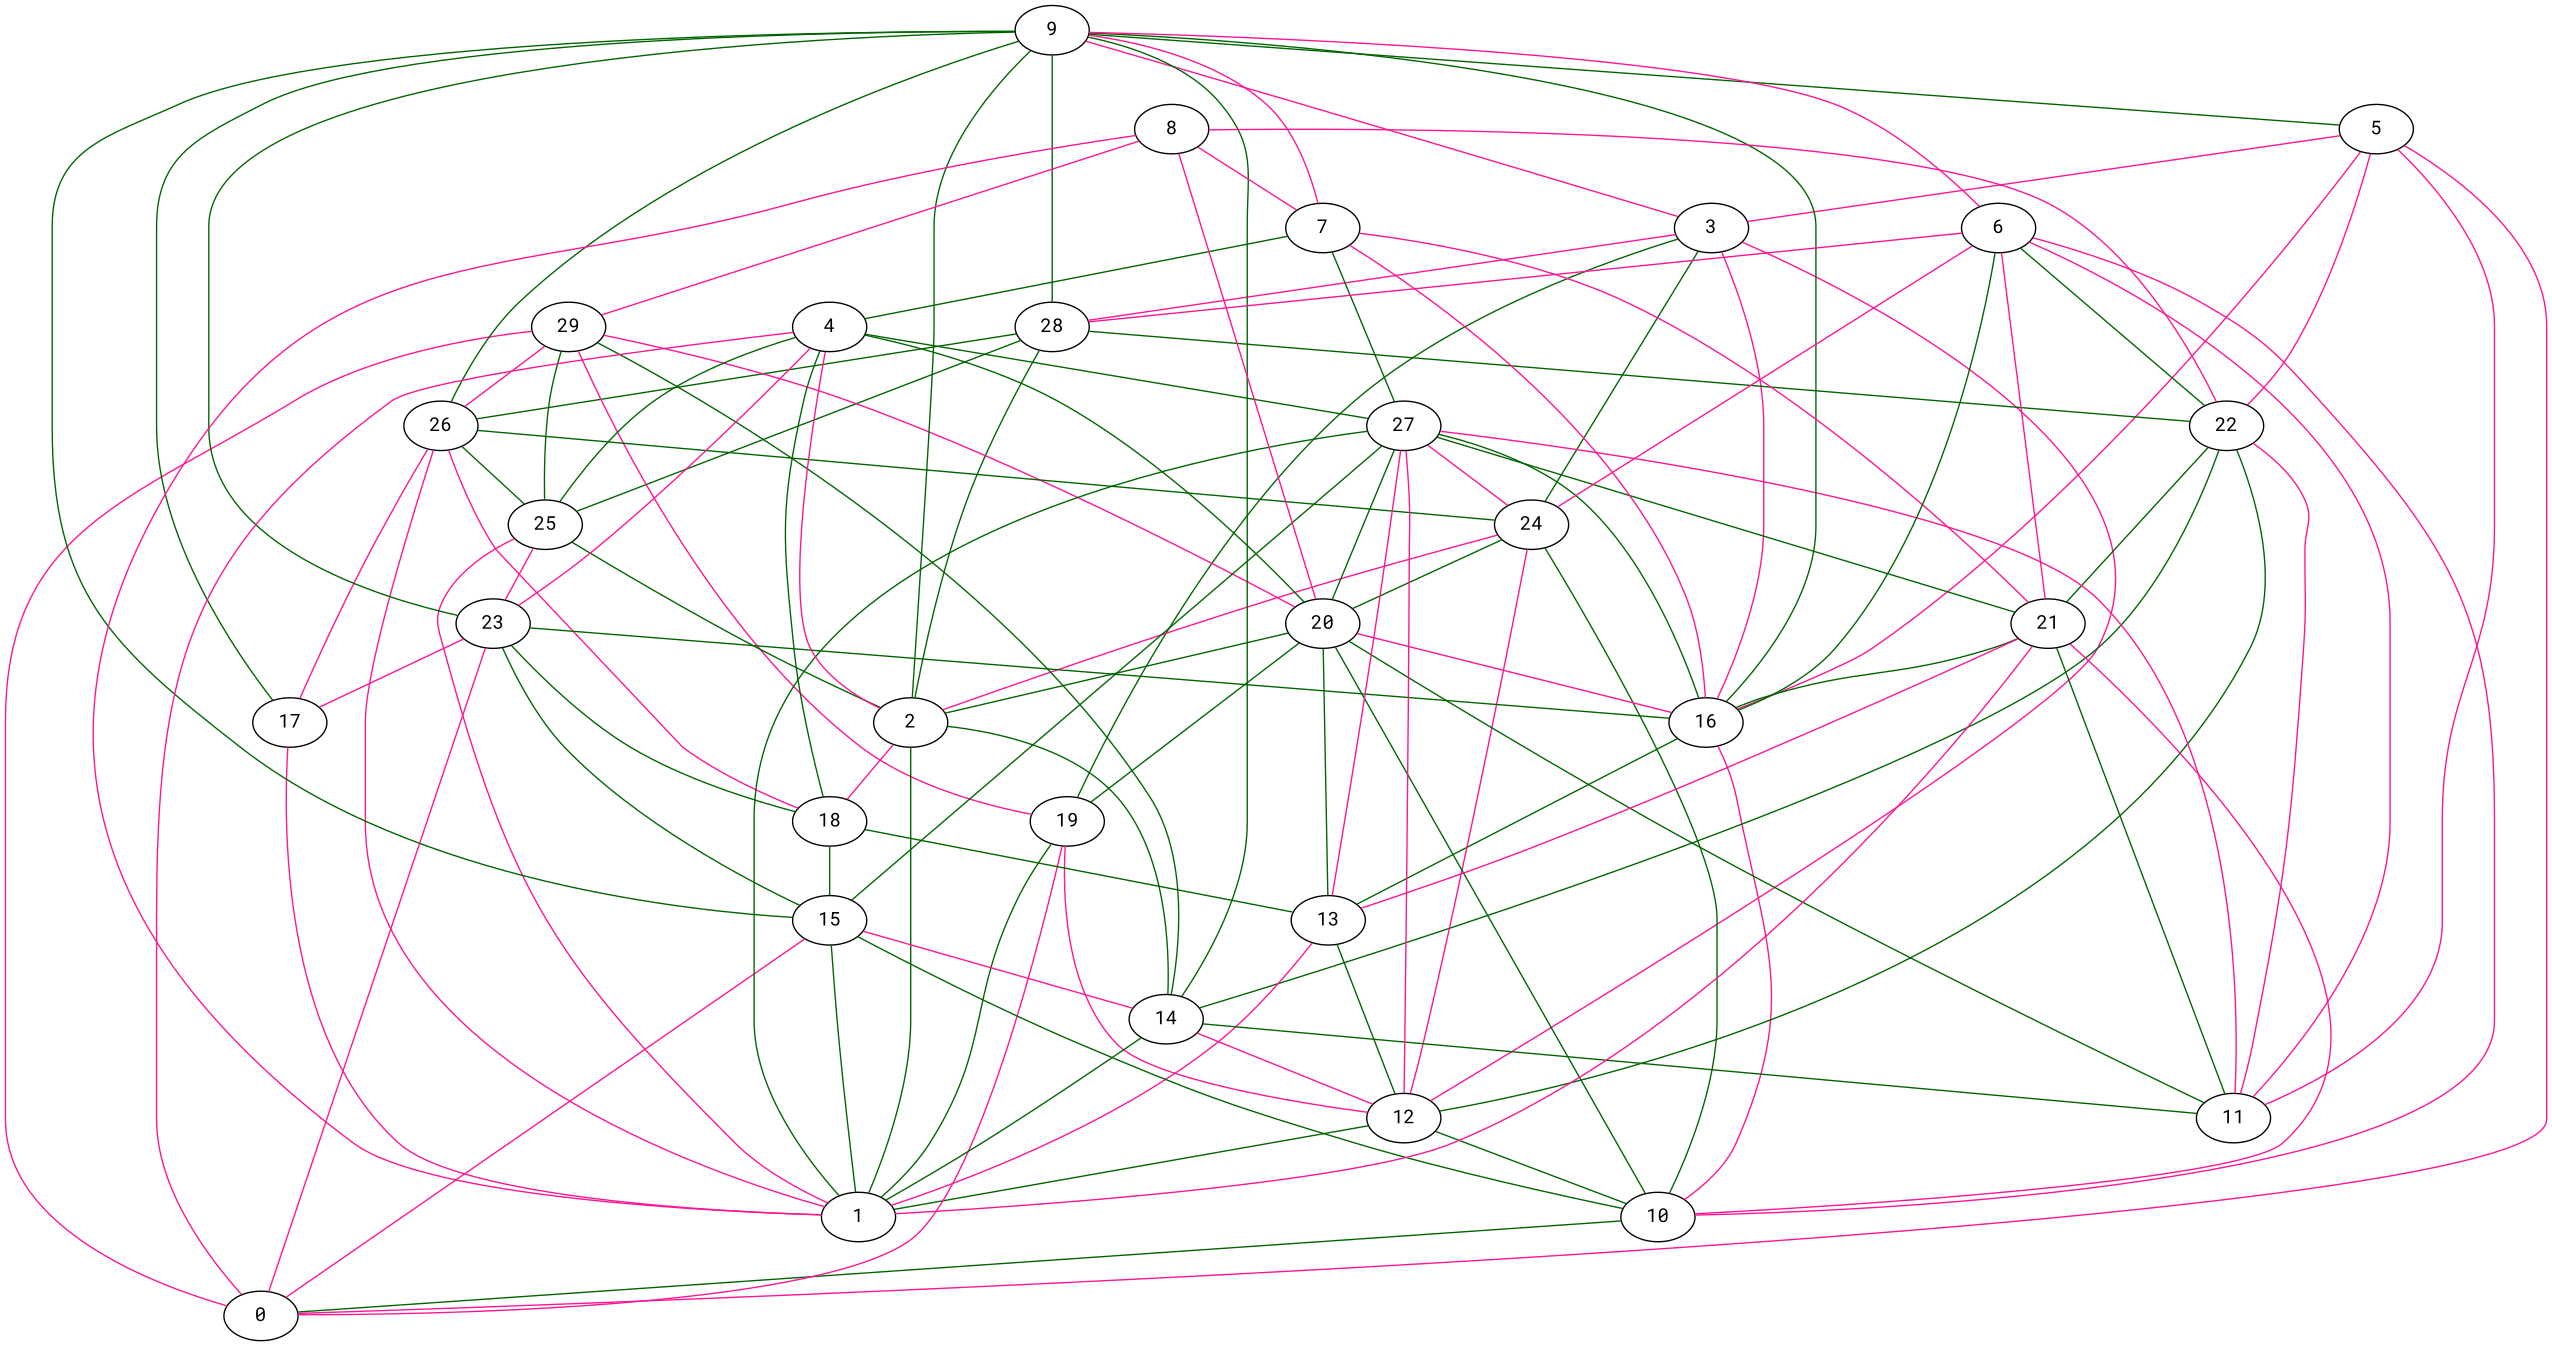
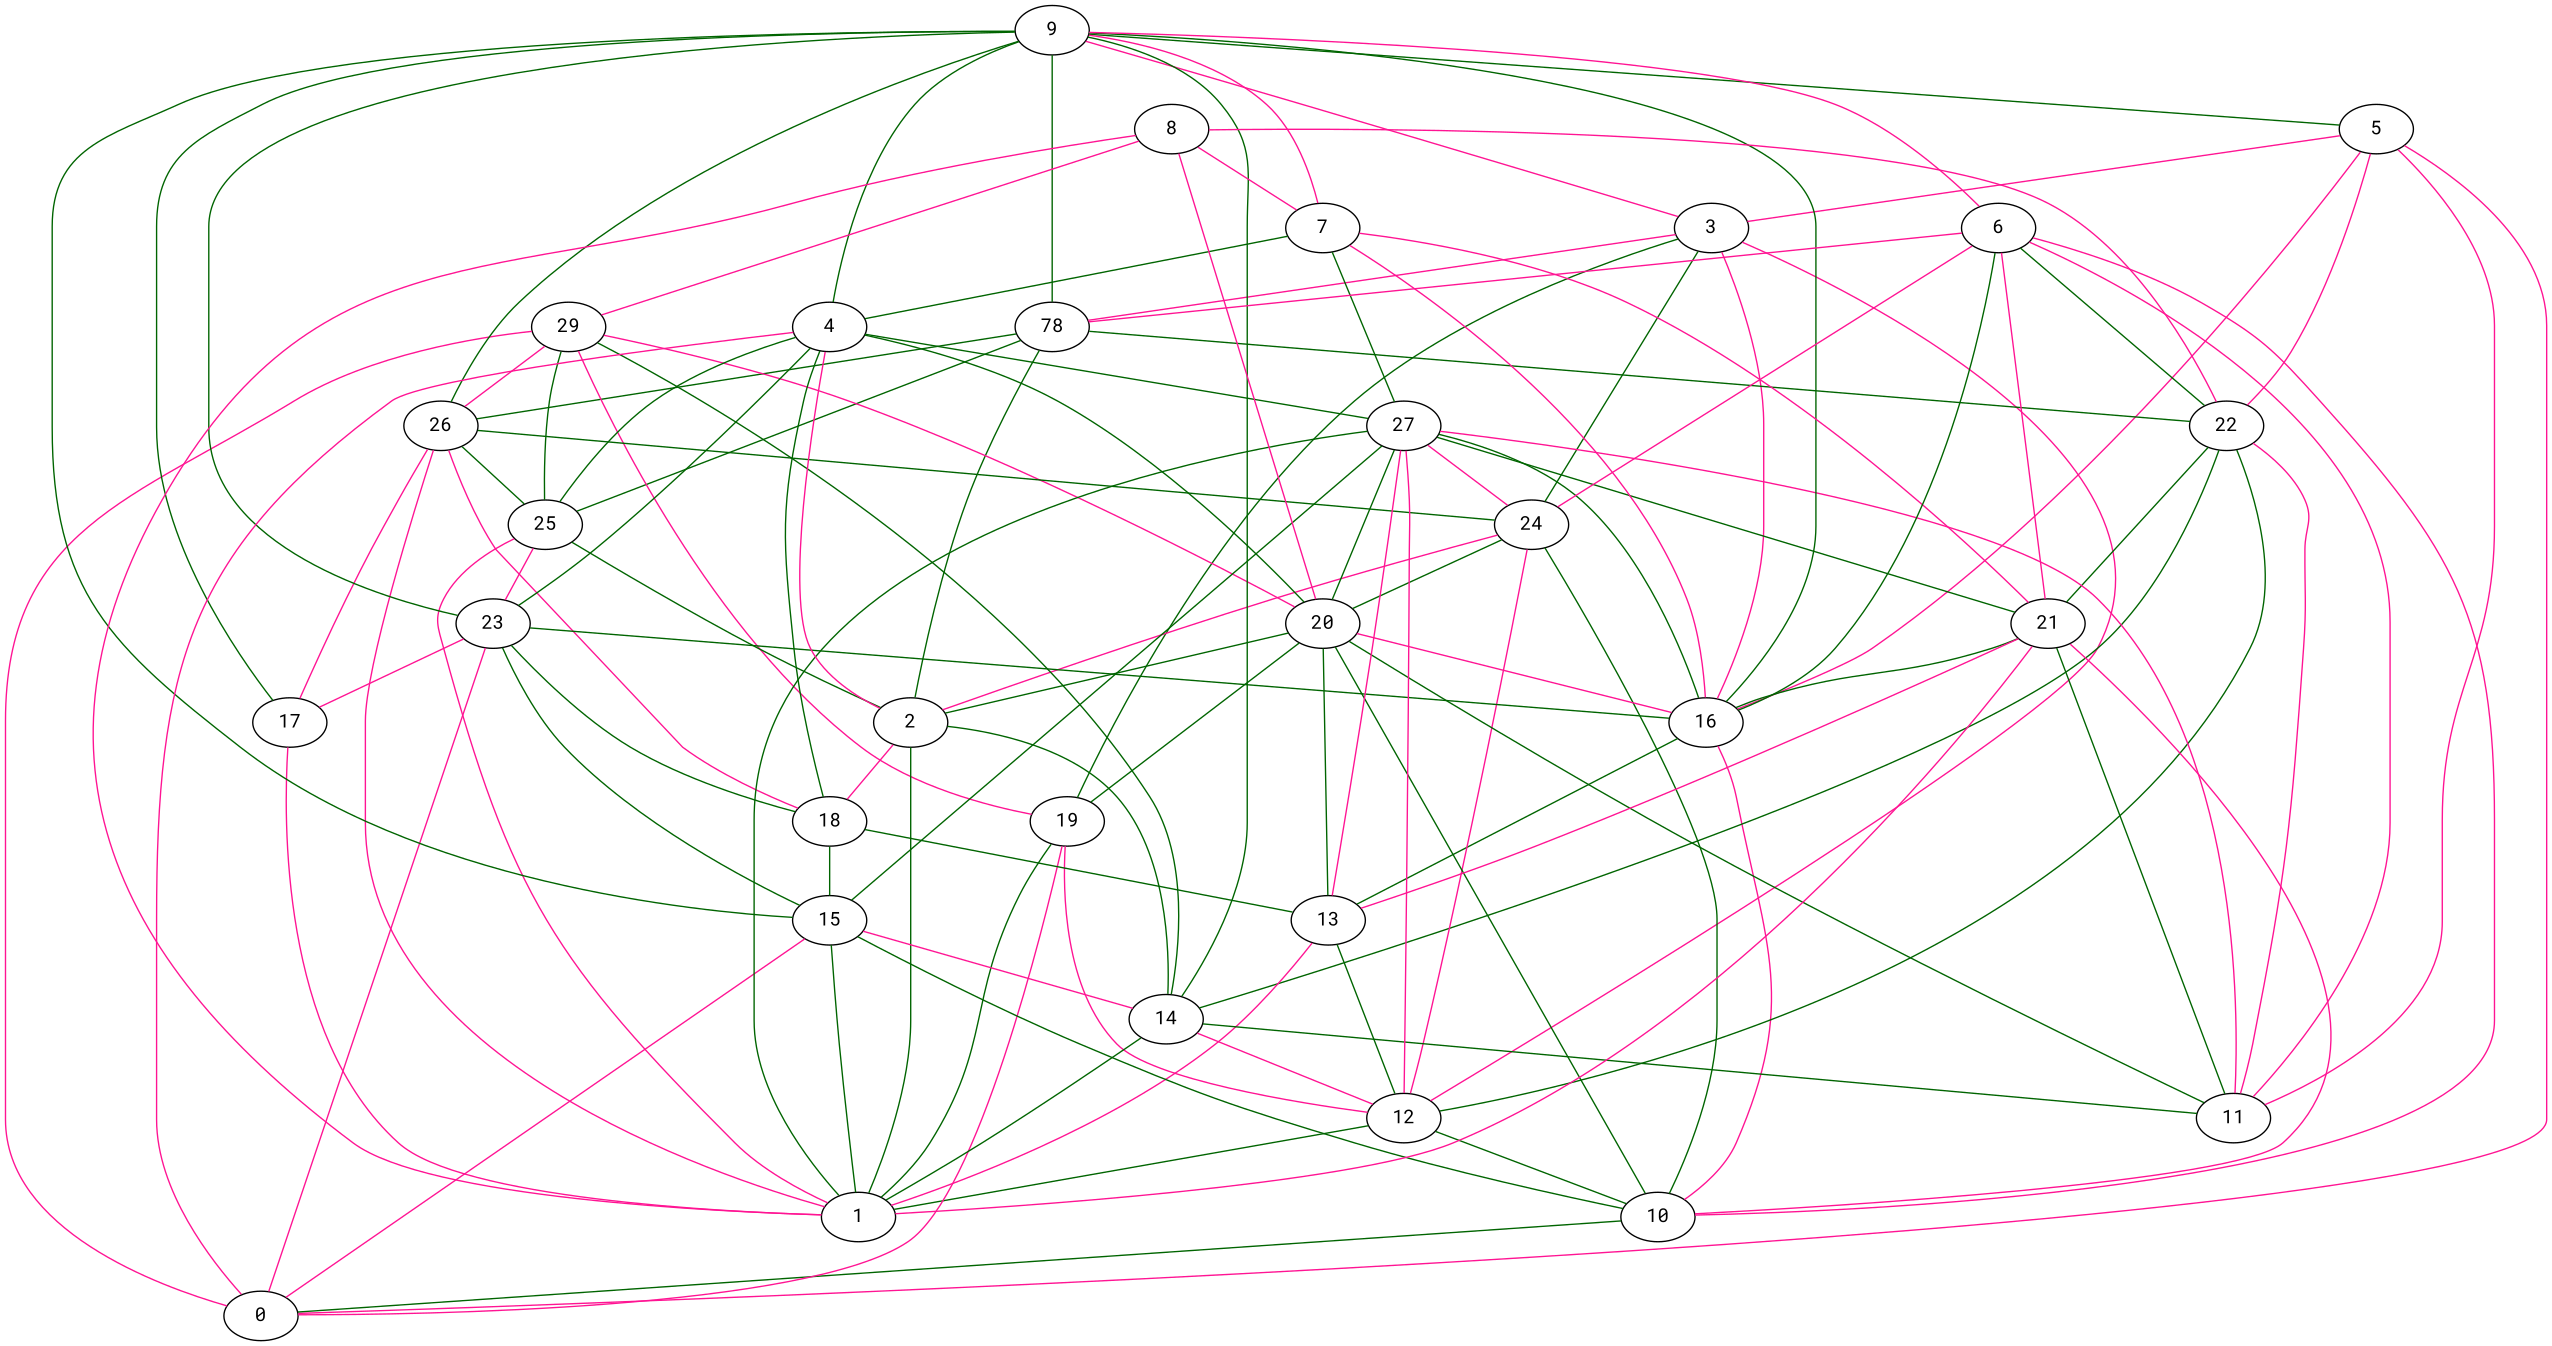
(934, 326) -> (888, 143)
(1052, 327) -> (1052, 327)
(663, 490) -> (663, 490)
